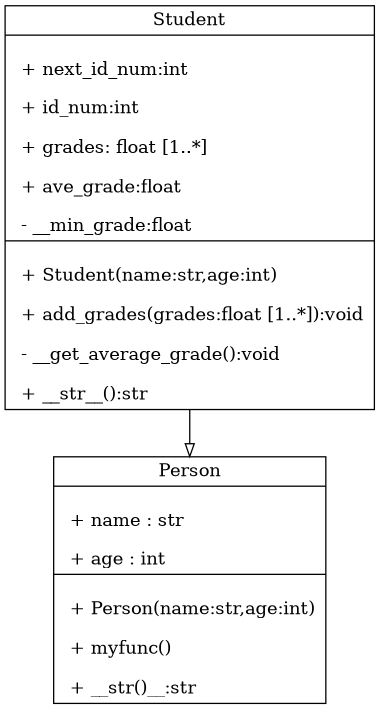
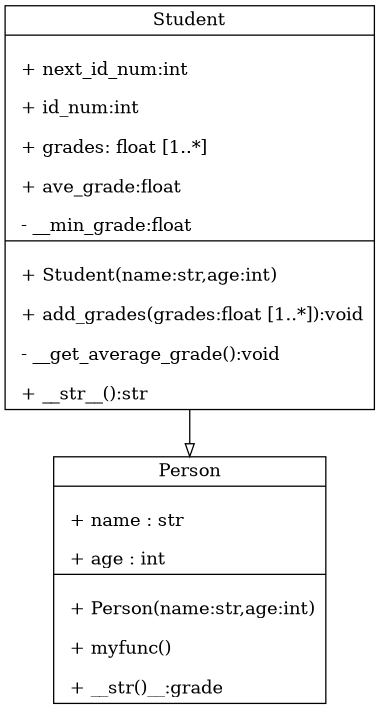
(130, 688) -> (144, 688)
